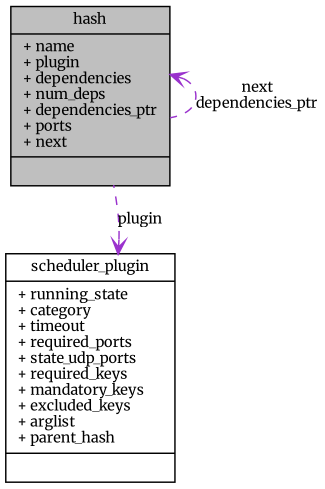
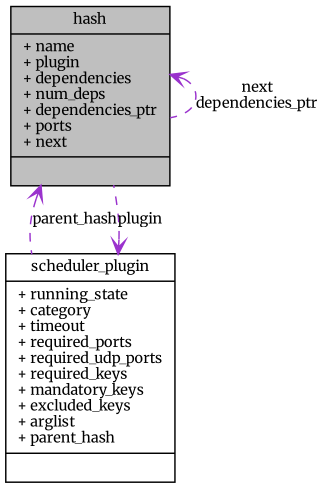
none -> (30, 226)
(77, 359) -> (90, 359)
